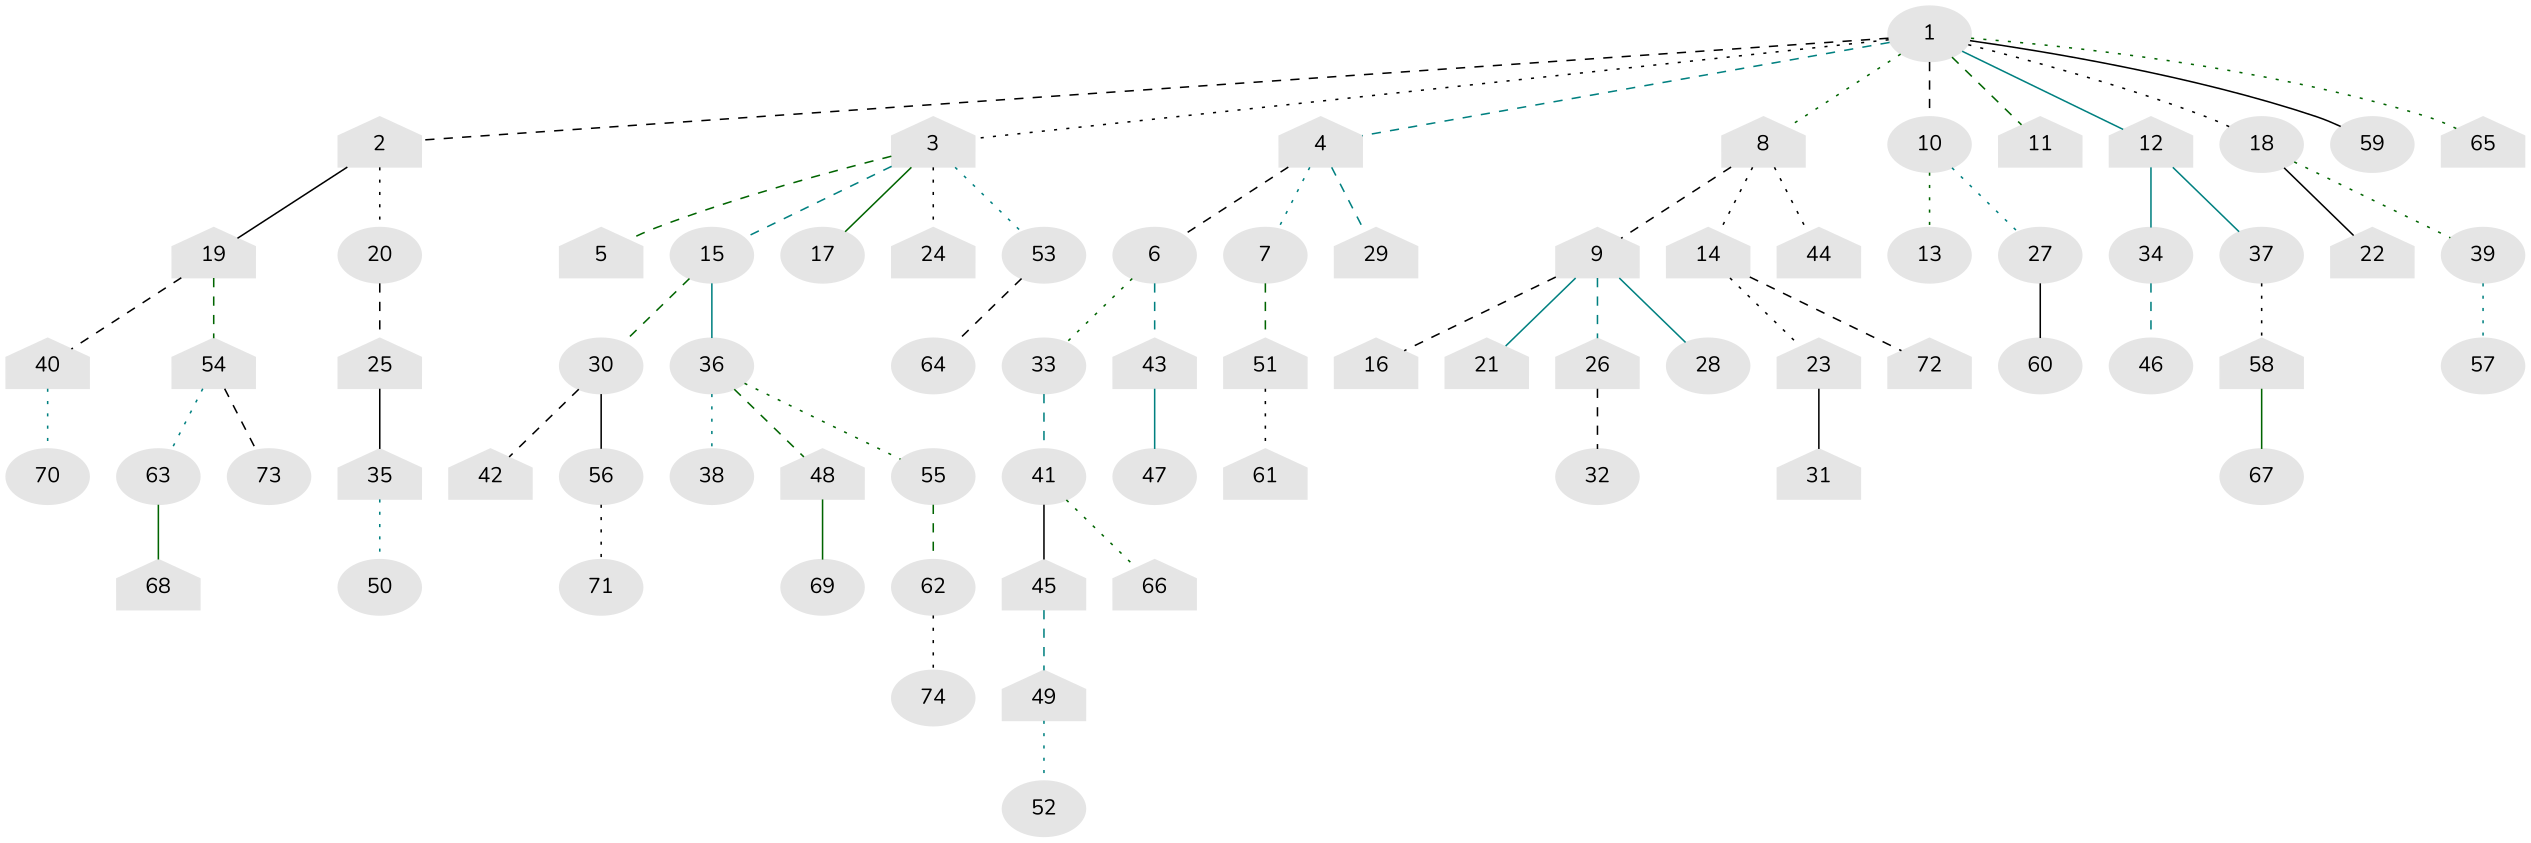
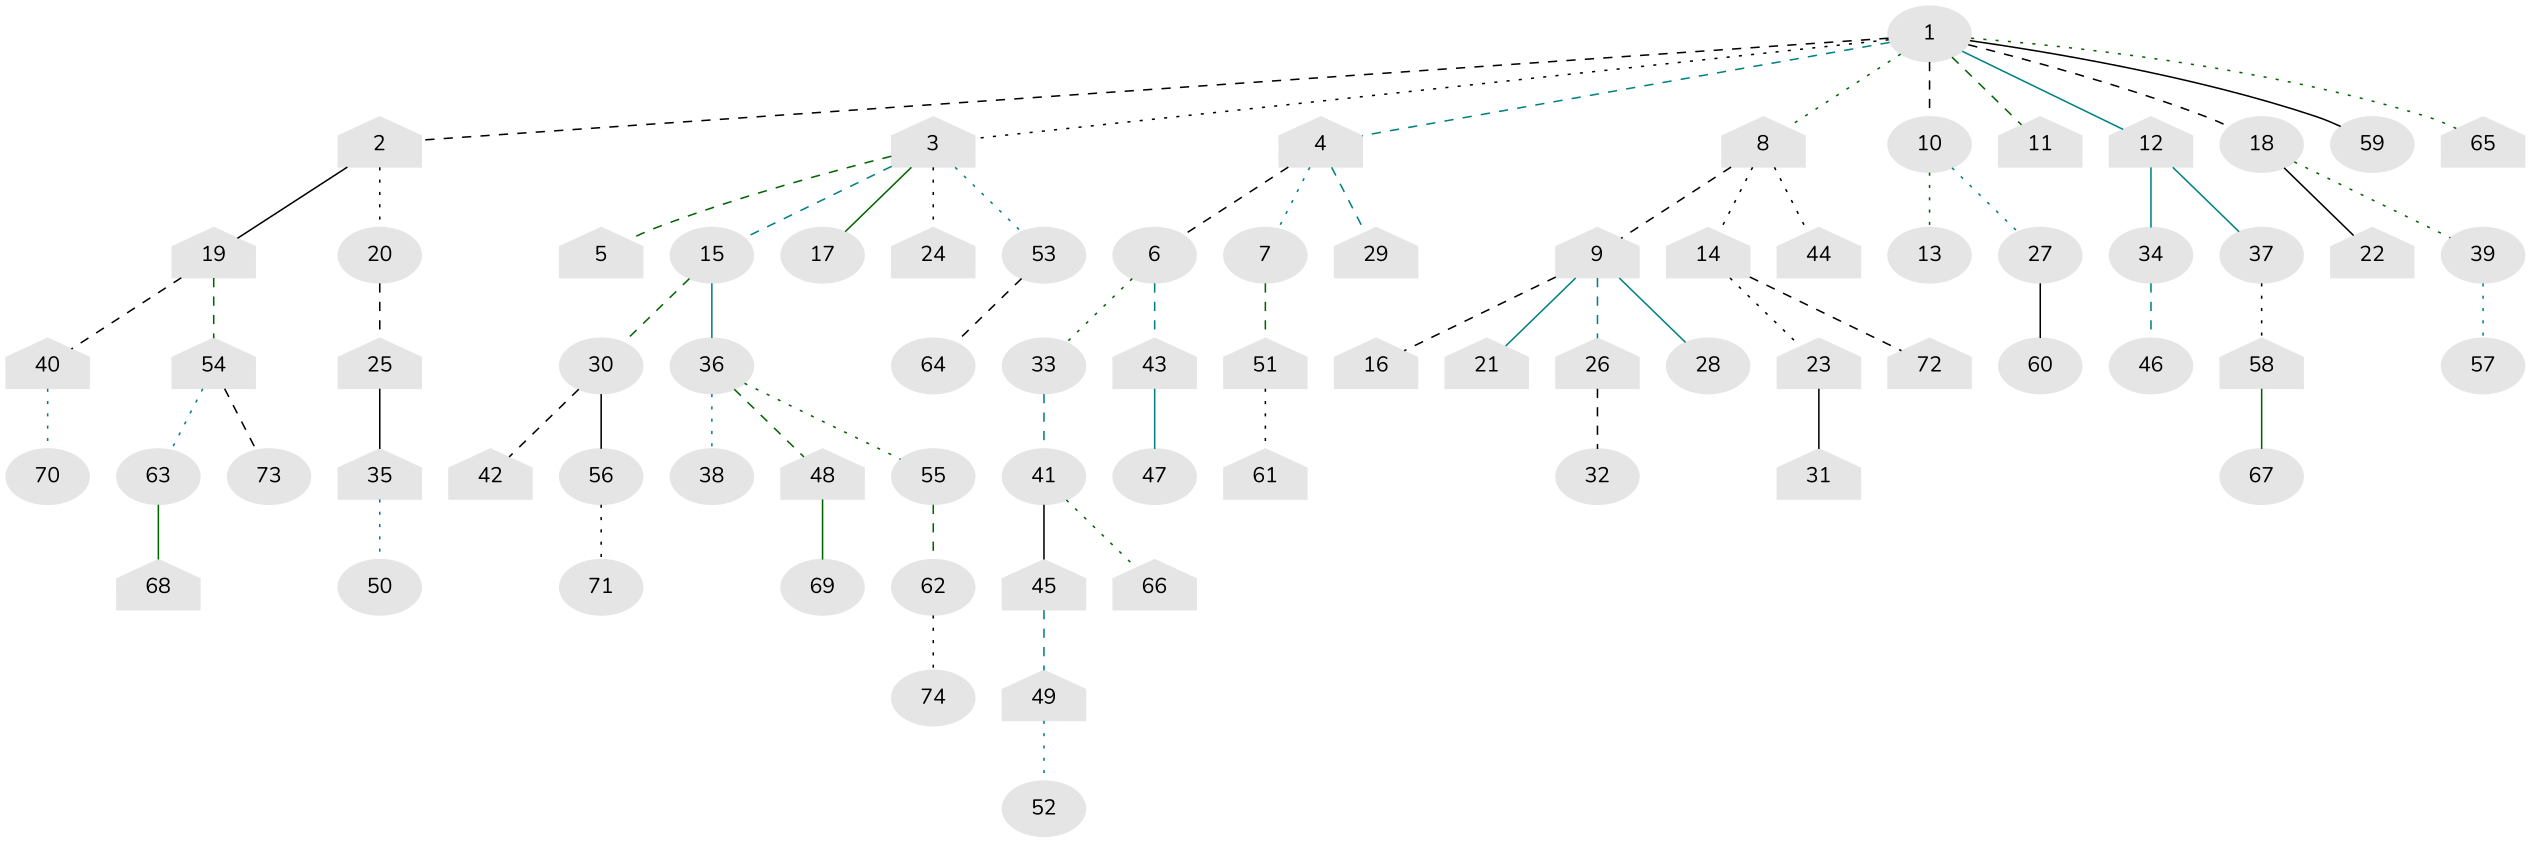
(2100, 81) -> (2100, 81)
